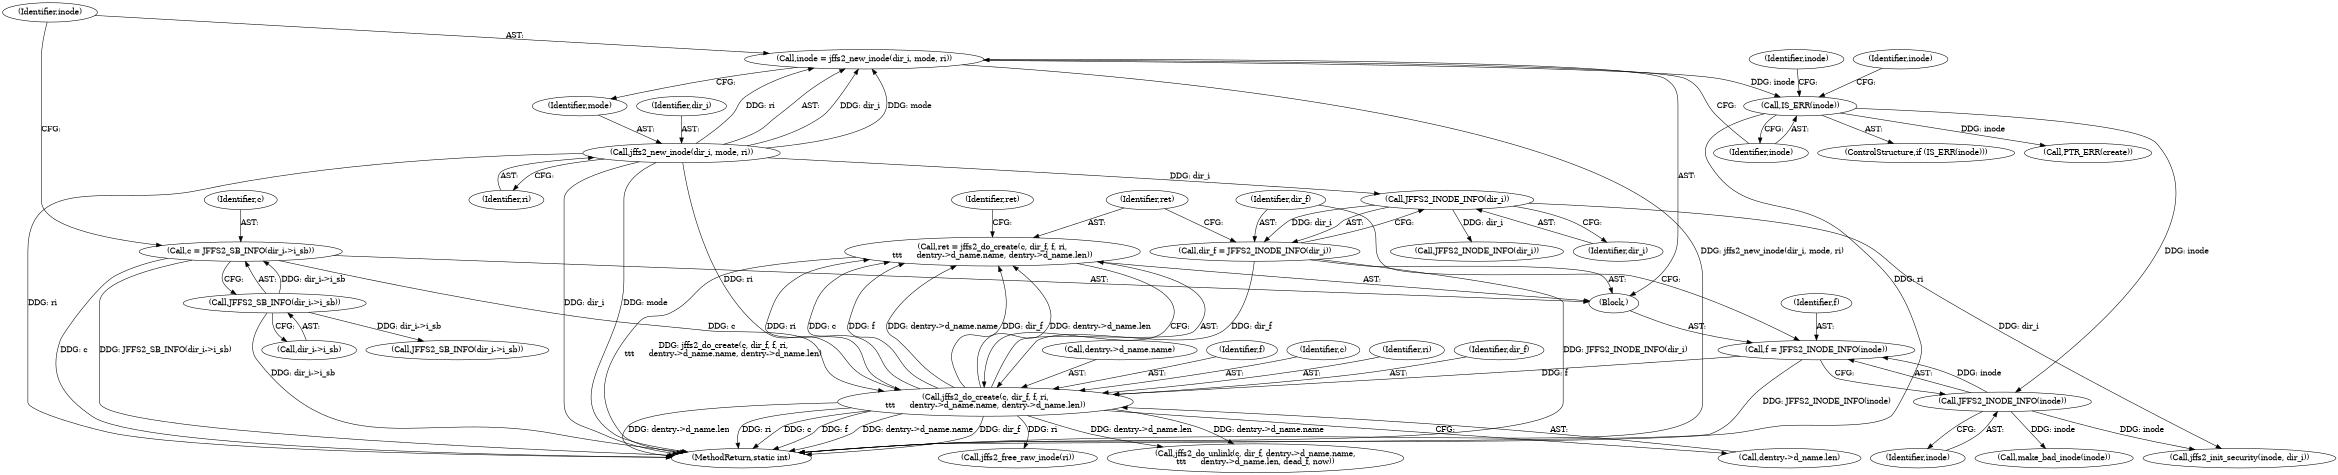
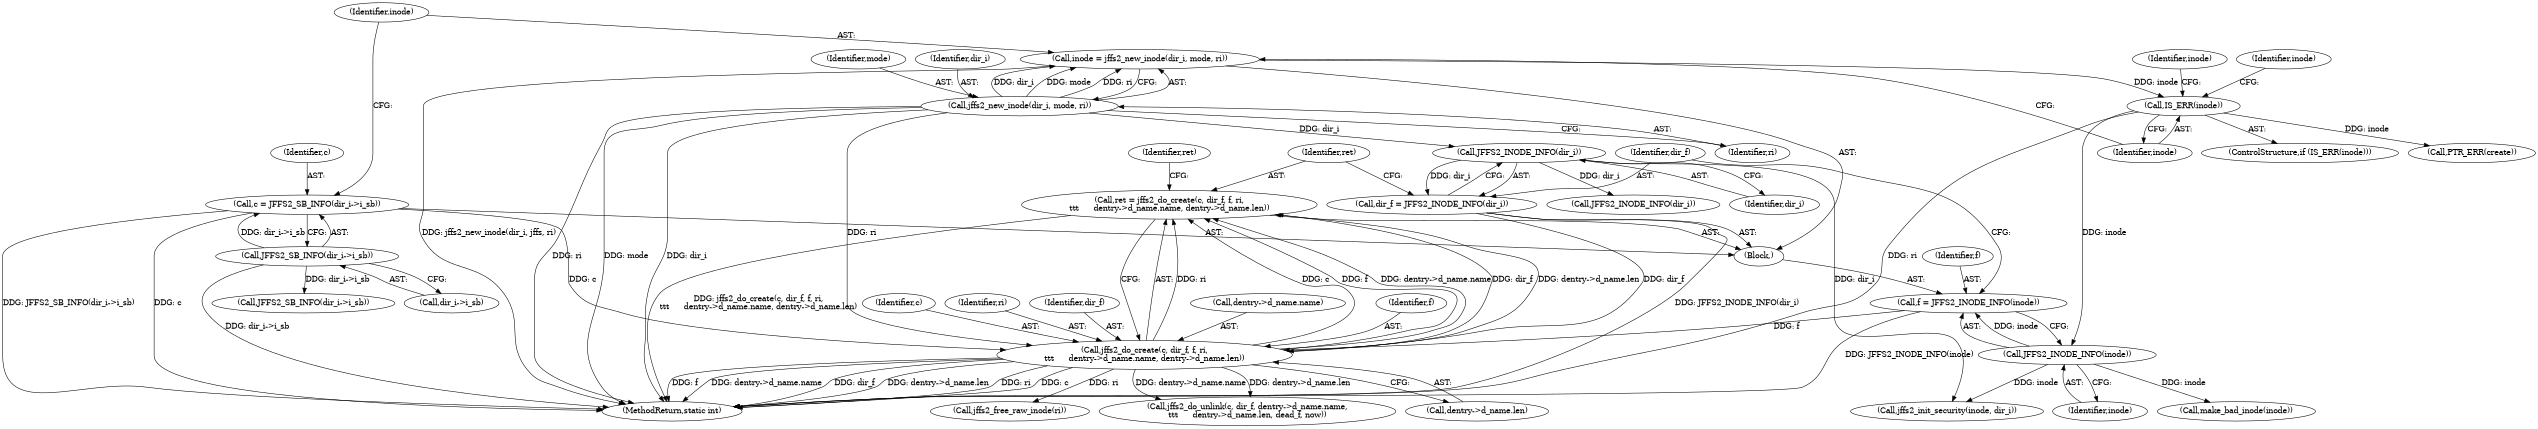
(706, 80) -> (1125, 91)
(1772, 252) -> (489, 233)
